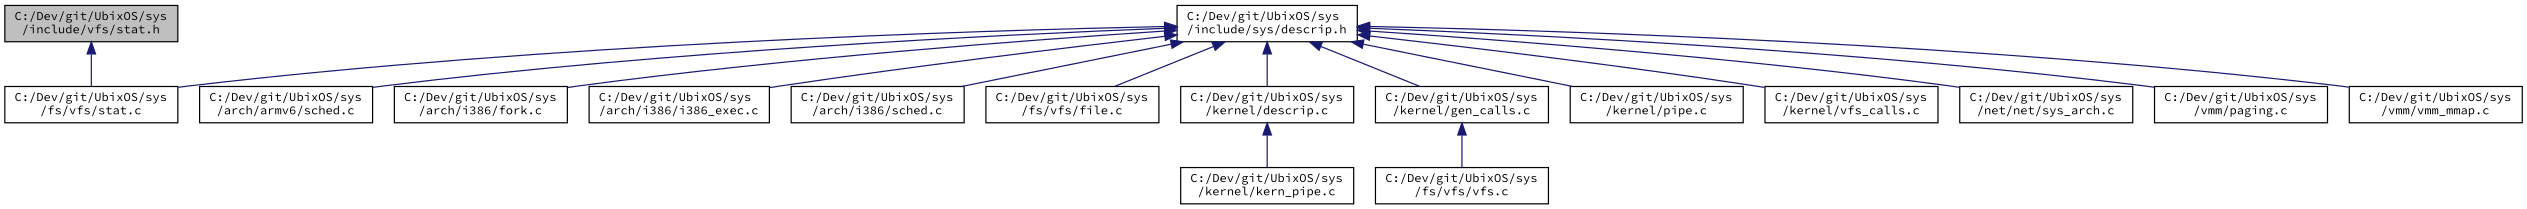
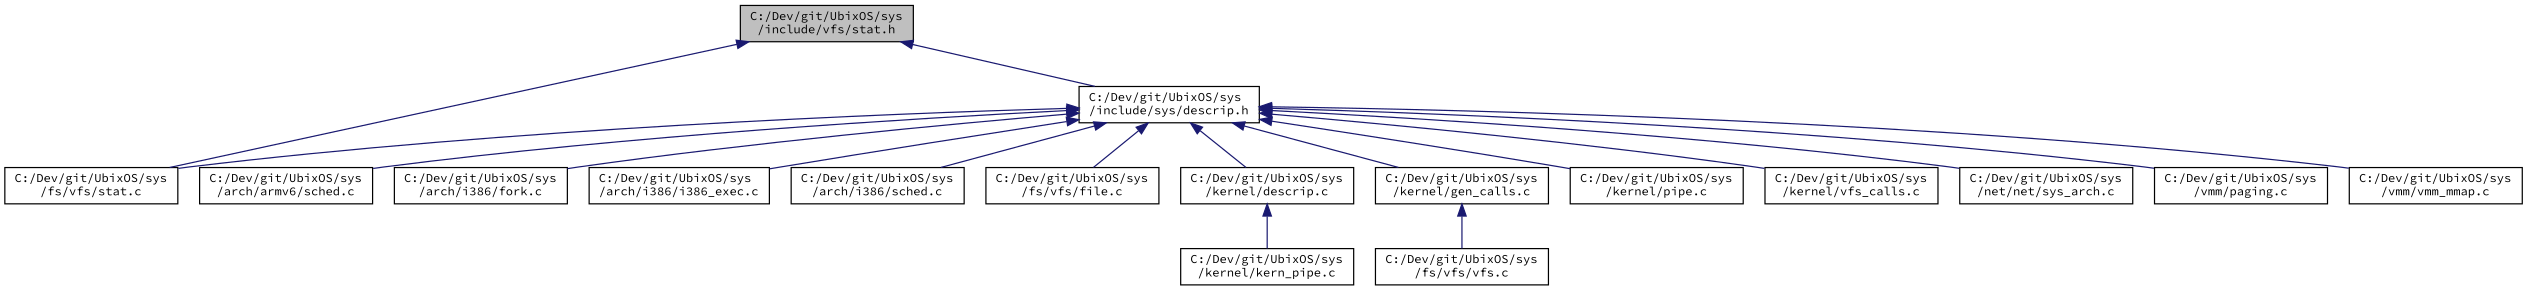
none -> (1004, 65)
